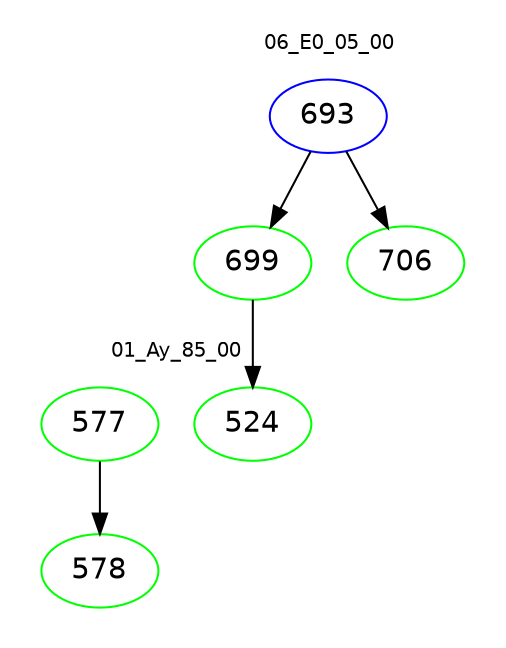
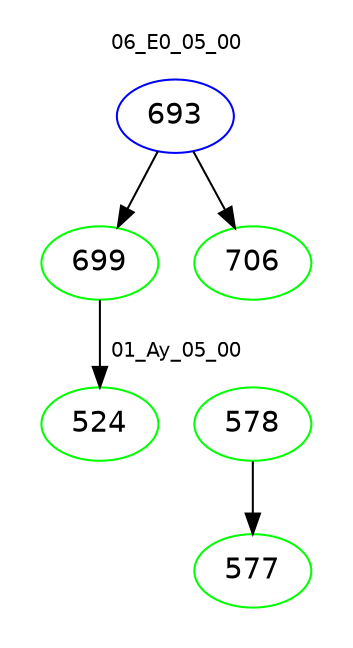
(176, 352) -> (176, 352)
(100, 487) -> (253, 487)
